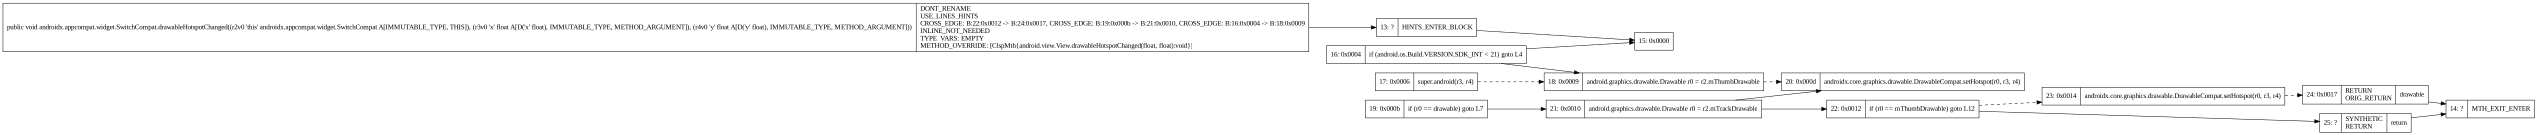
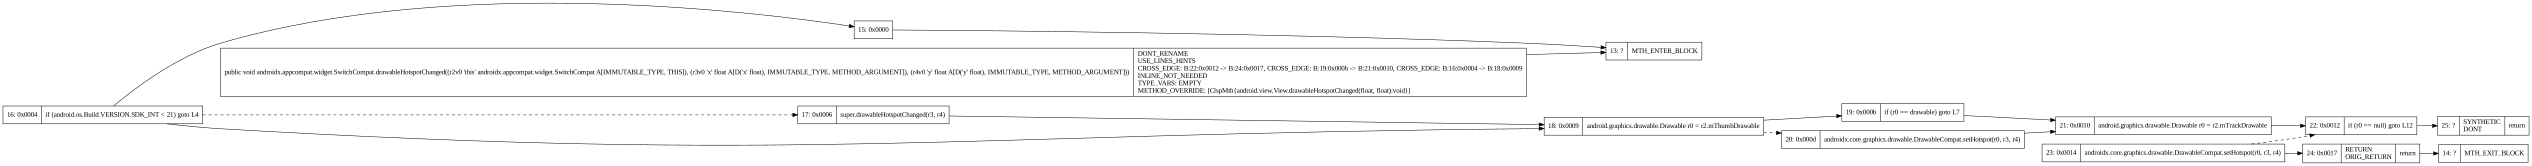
(1437, 27) -> (1665, 51)
(1553, 35) -> (1247, 35)
(1446, 82) -> (893, 115)
(1508, 82) -> (1244, 120)
(2412, 94) -> (2408, 153)
(2291, 95) -> (2291, 153)
(1776, 96) -> (2037, 132)
(2008, 104) -> (2281, 140)
(1922, 109) -> (2381, 126)
(2501, 109) -> (2494, 153)
none -> (498, 115)
(2426, 116) -> none
none -> (1800, 118)
(2359, 126) -> (2473, 129)
